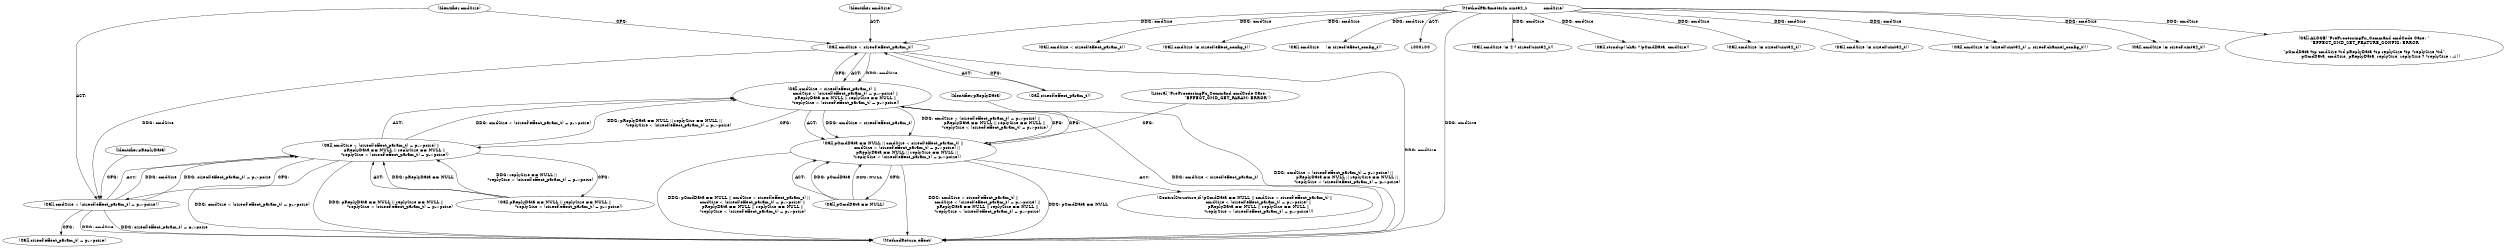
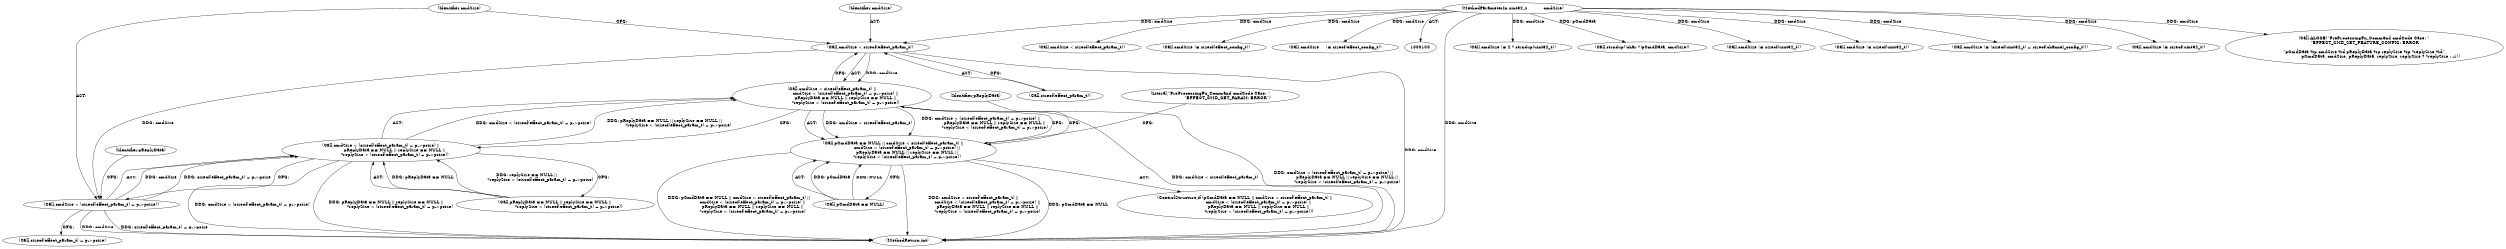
(1578, 22) -> (1578, 22)
(1513, 47) -> (1513, 47)
(907, 241) -> (907, 241)
